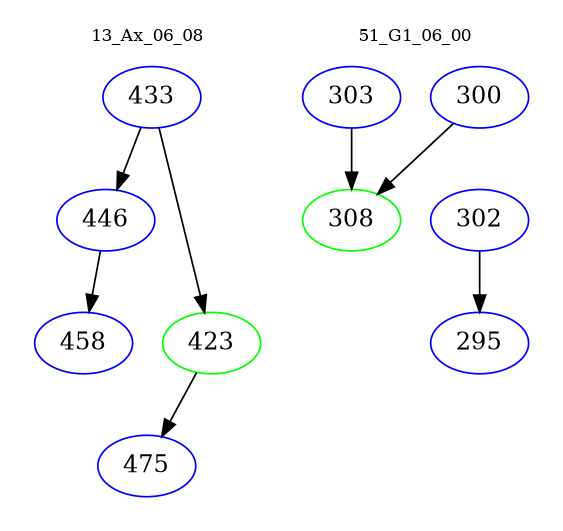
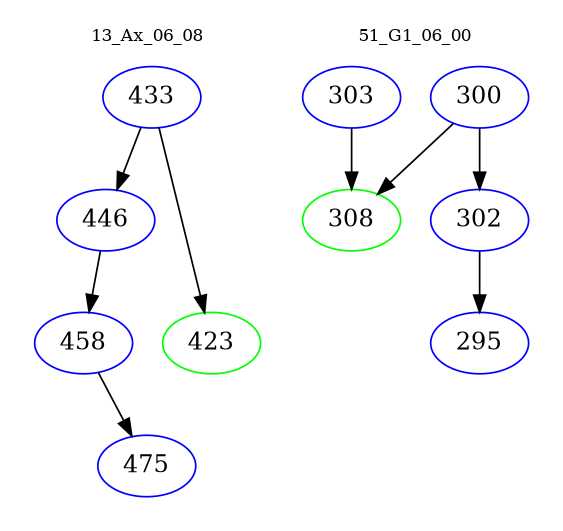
none -> (480, 150)
(183, 397) -> (111, 397)
